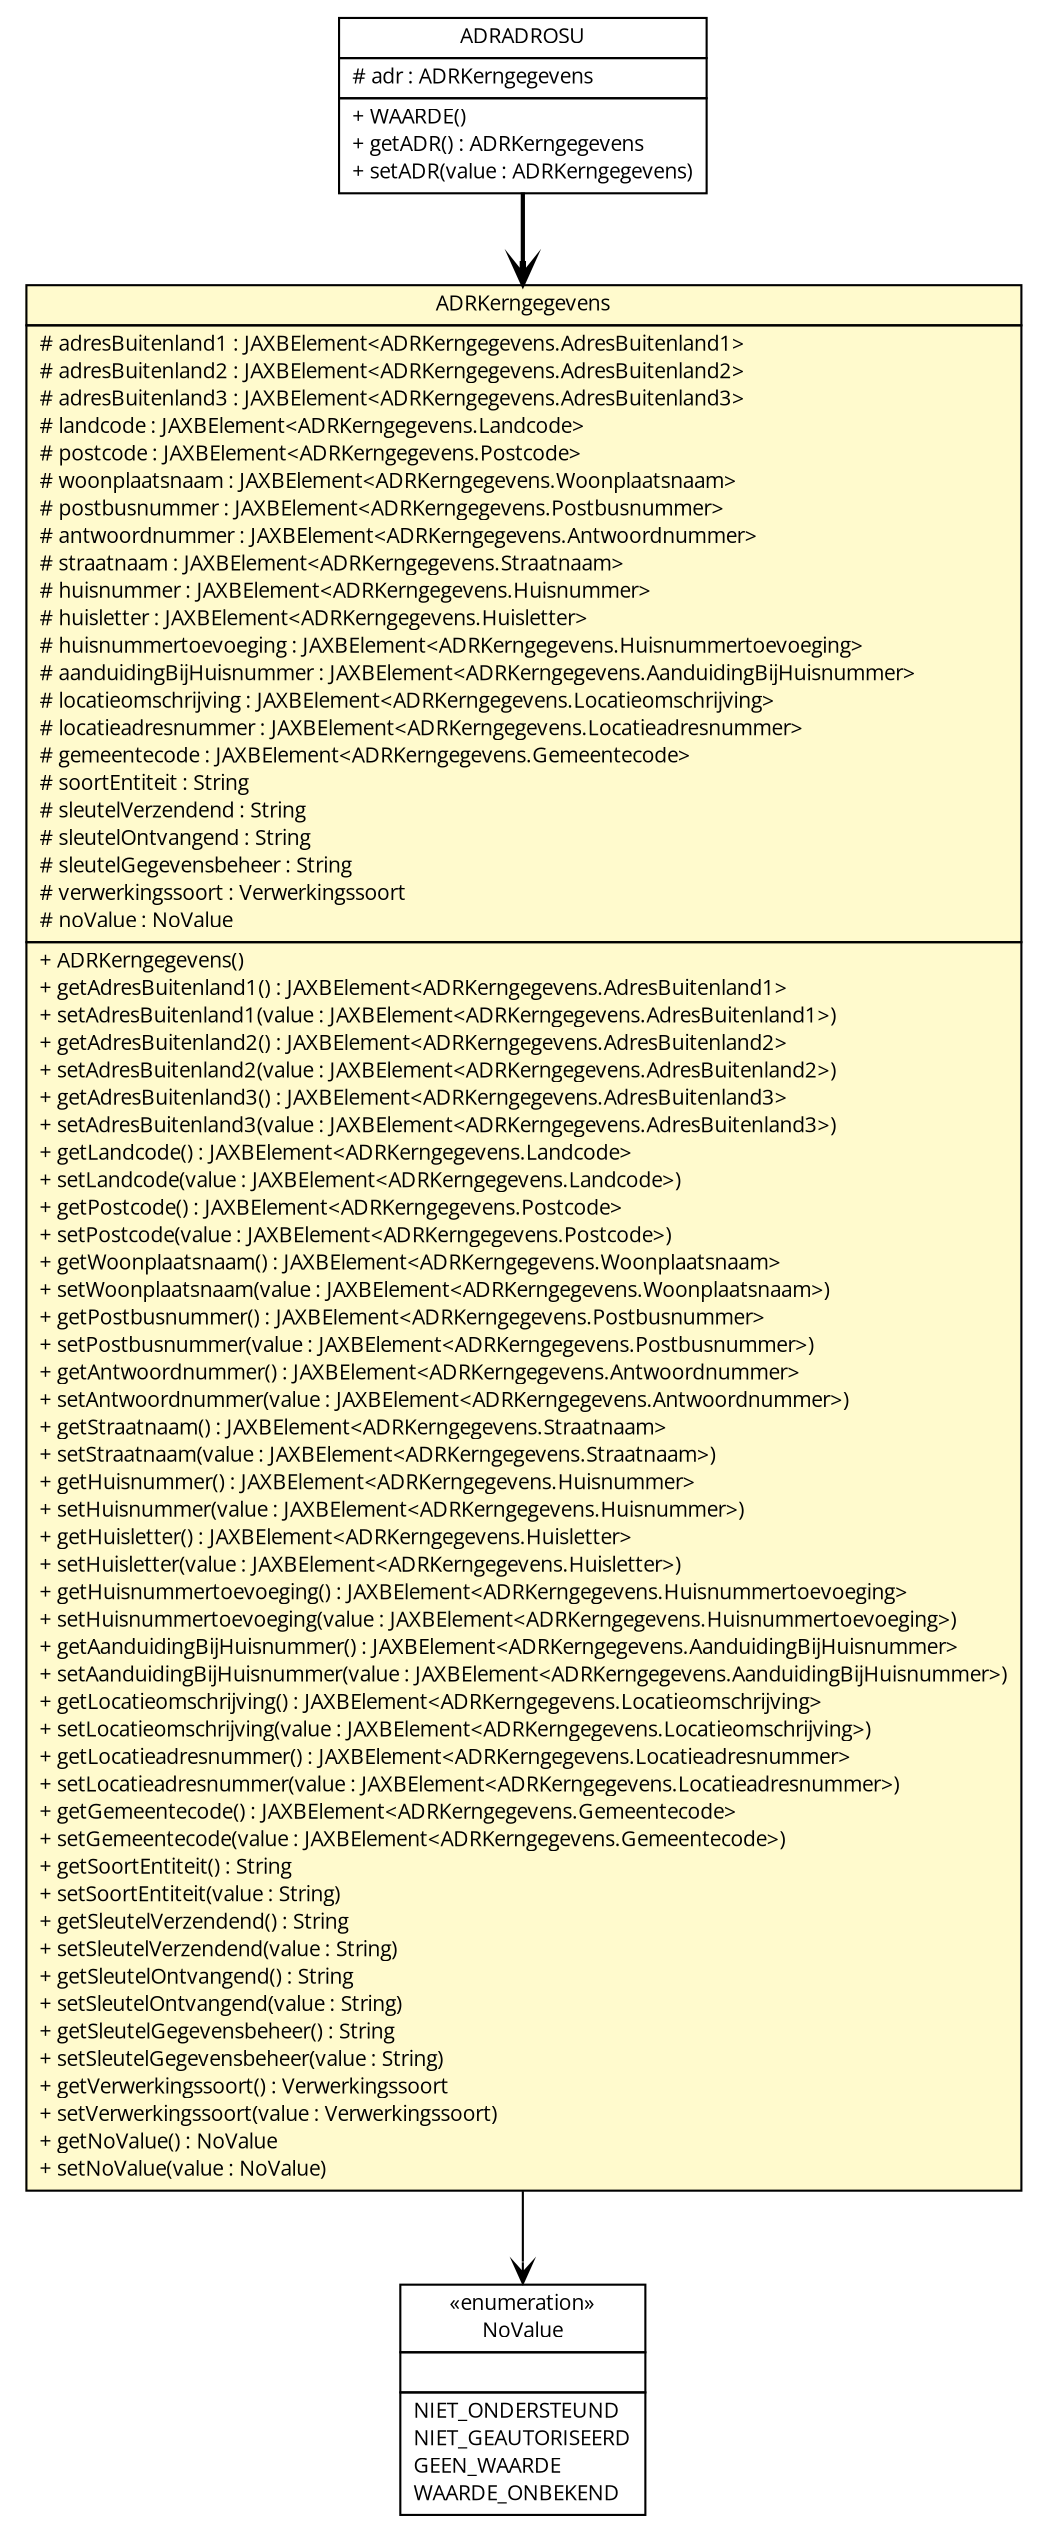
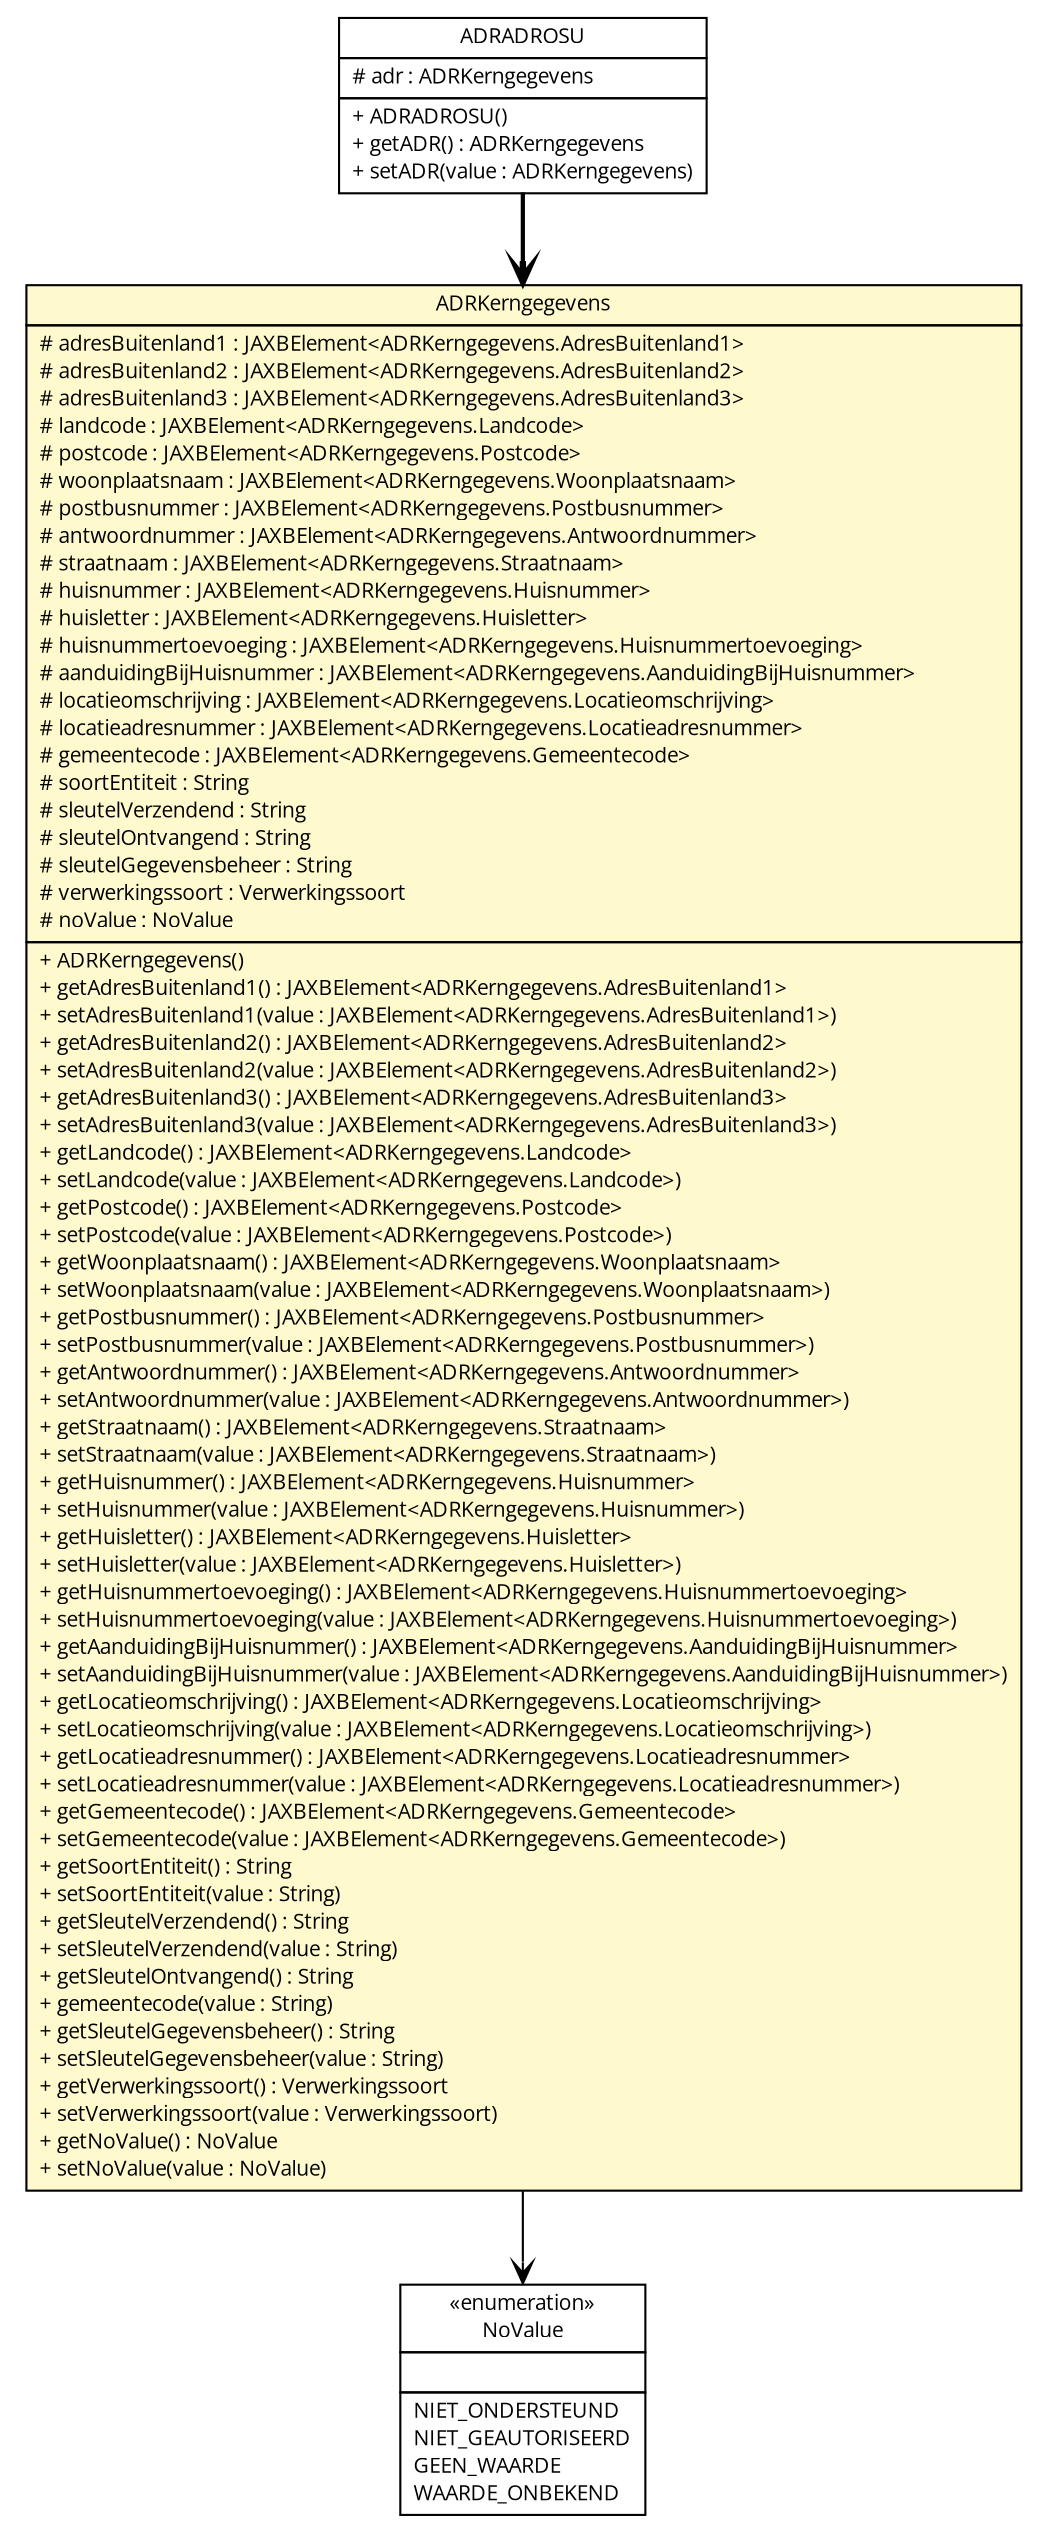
(410, 117) -> (431, 117)
(222, 2005) -> (187, 2005)
